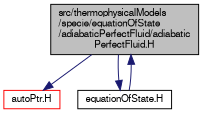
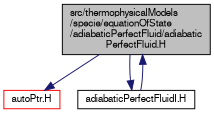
(125, 100) -> (136, 100)
